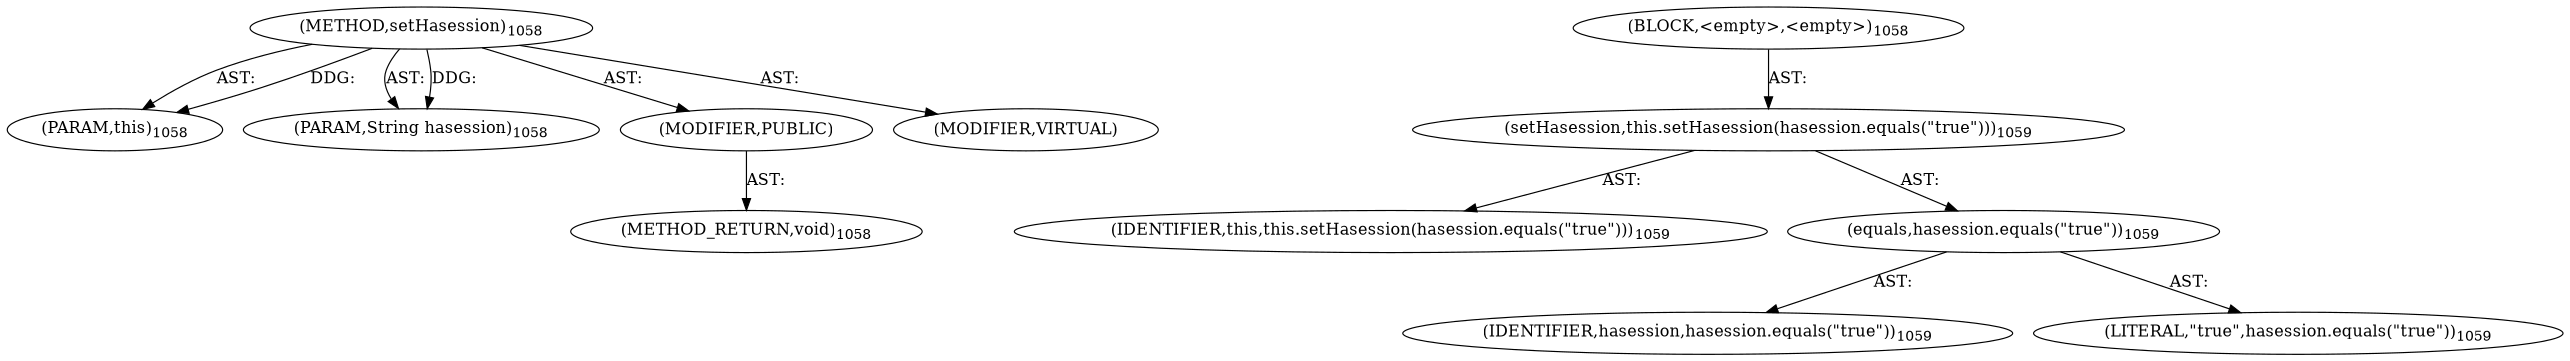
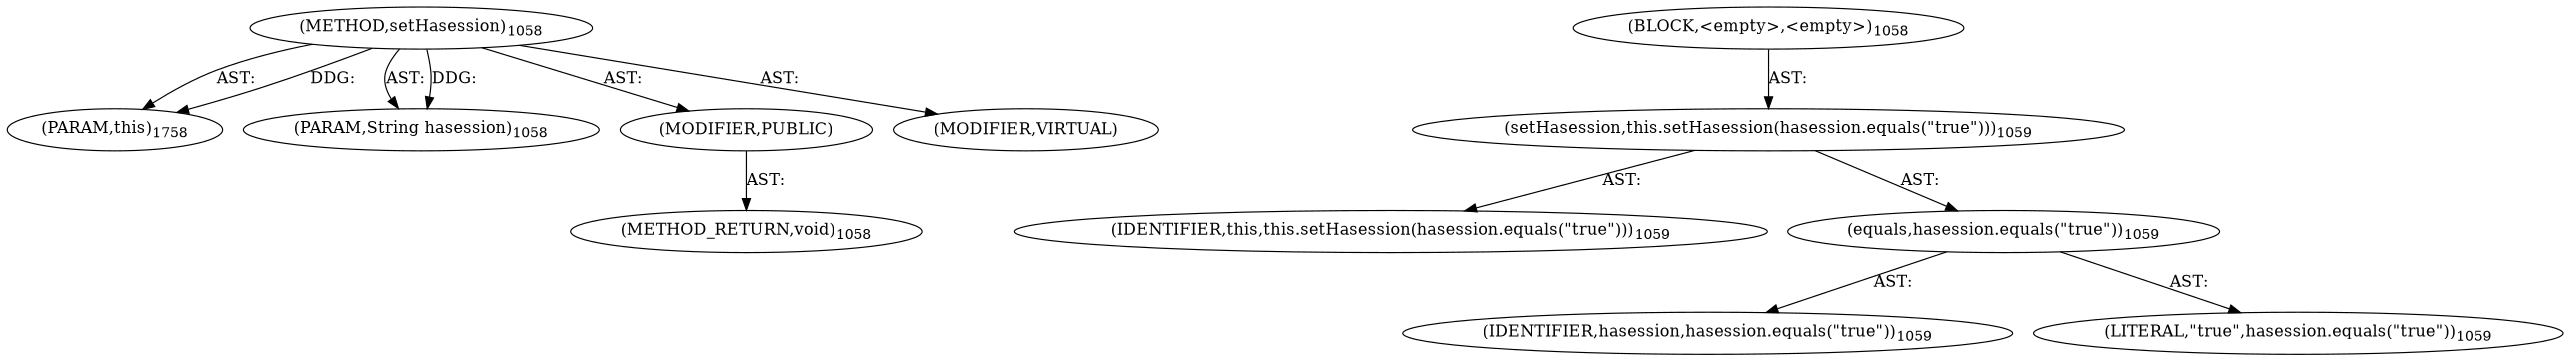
(170, 128) -> (170, 128)
